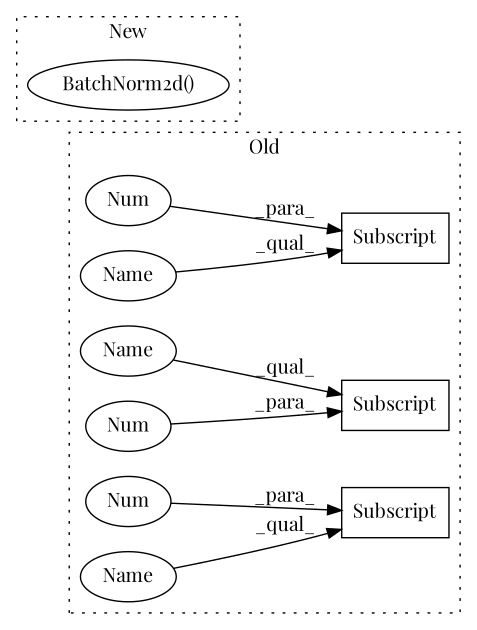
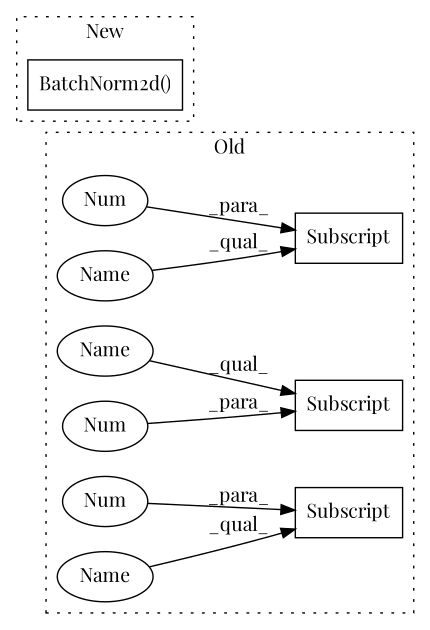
(128, 85) -> (105, 85)
